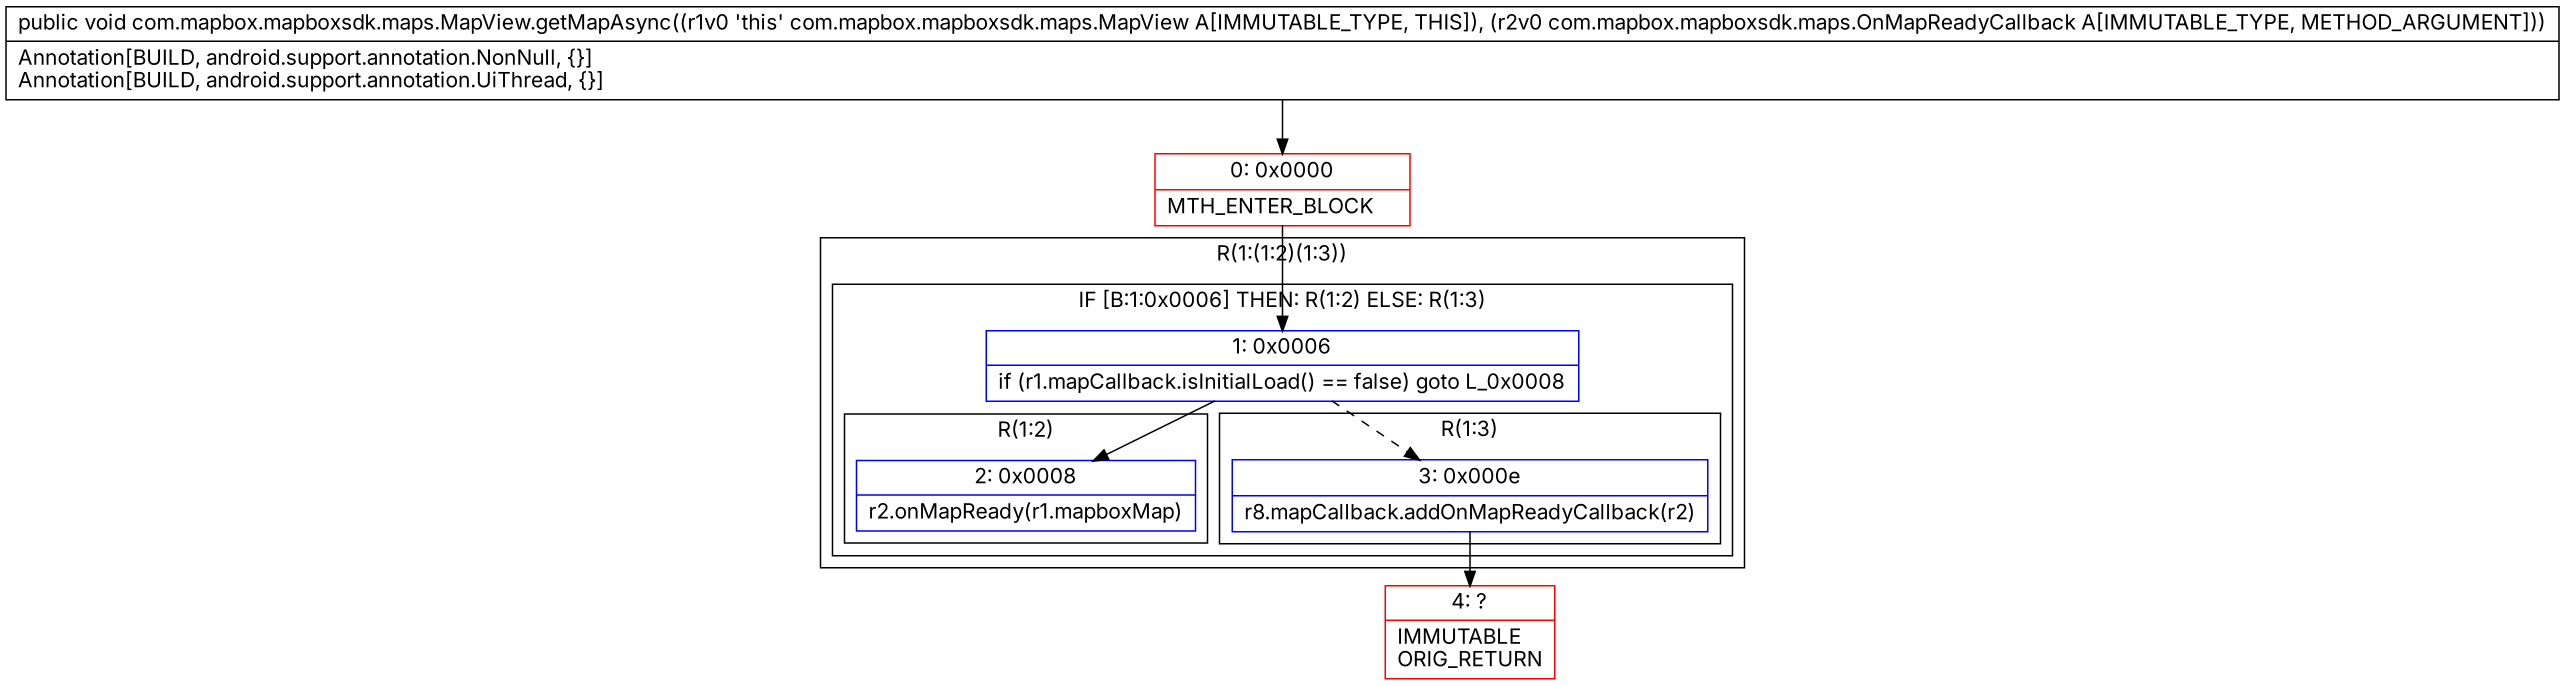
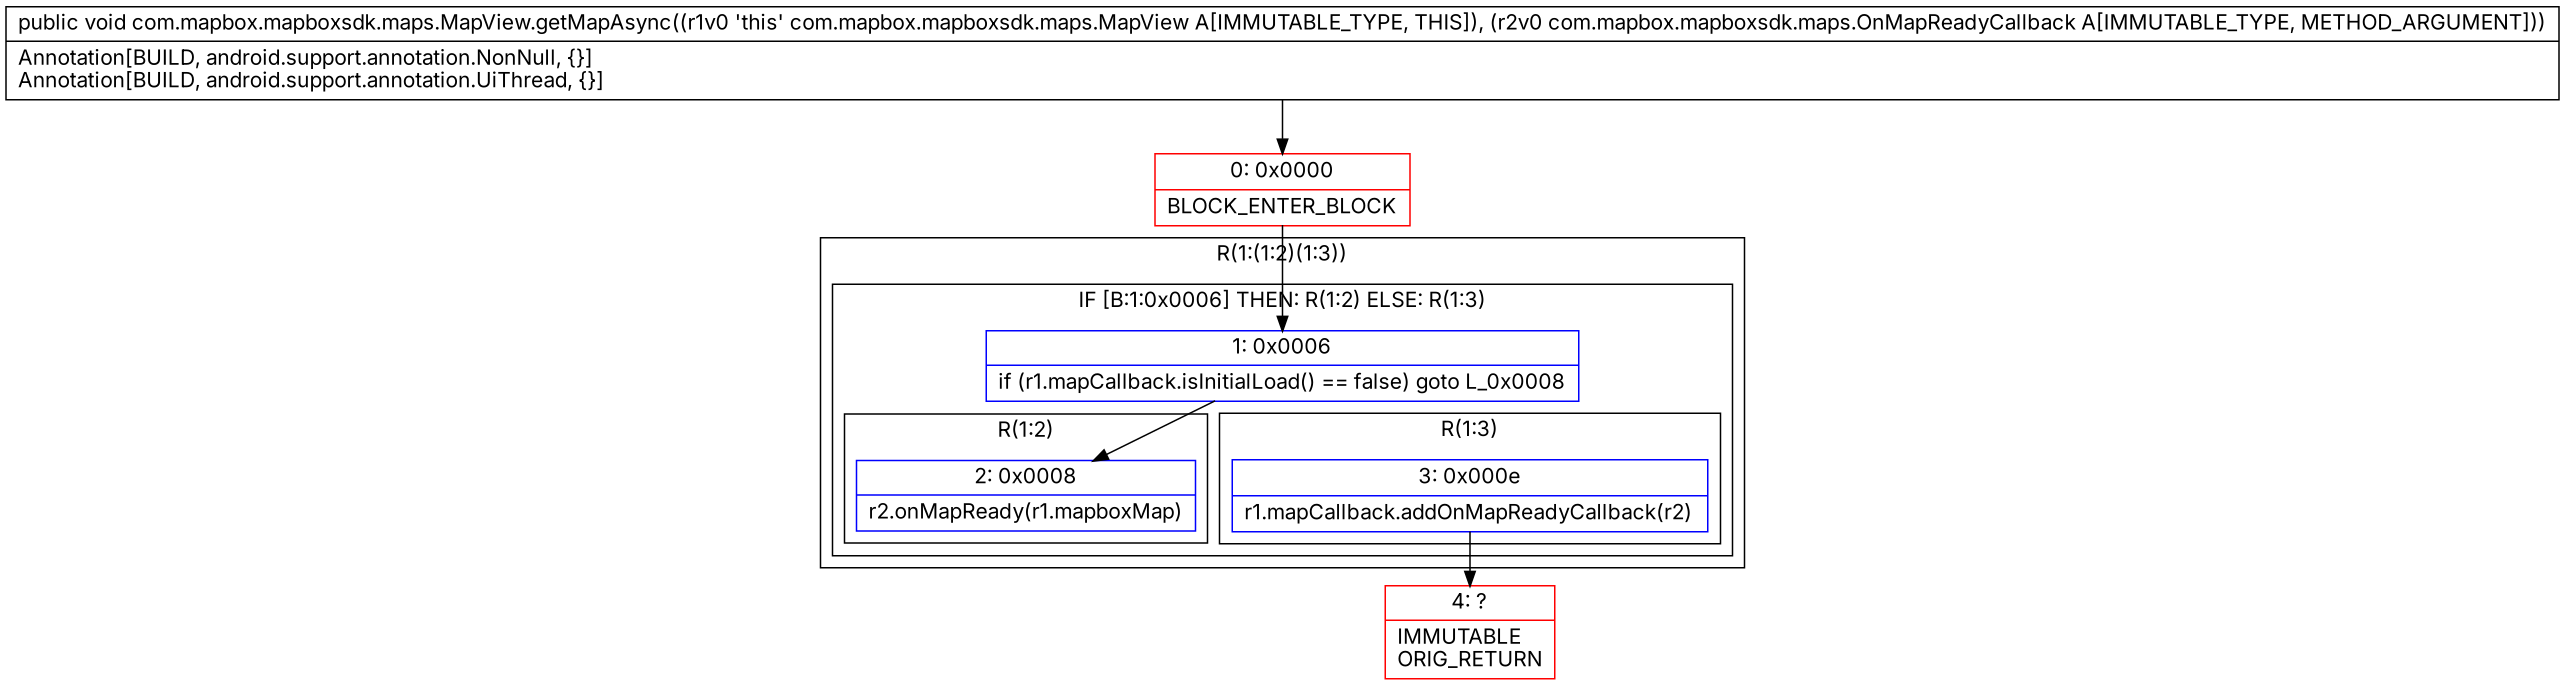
(1271, 207) -> (1282, 207)
(1370, 426) -> none
(1470, 513) -> (1468, 513)
